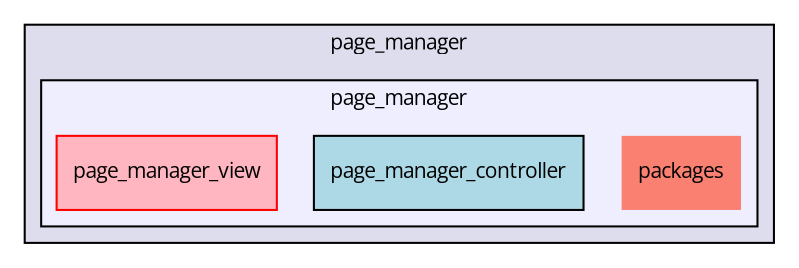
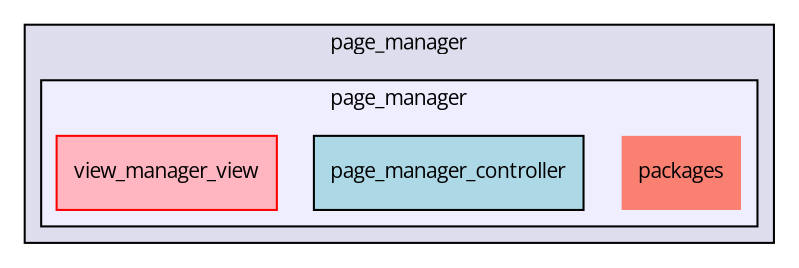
(167, 173) -> (167, 173)
